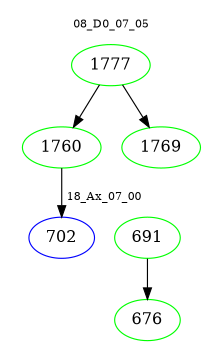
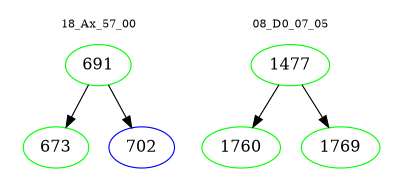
(111, 65) -> (290, 65)
(62, 193) -> (117, 101)
(105, 197) -> (99, 25)
(147, 320) -> (56, 147)
